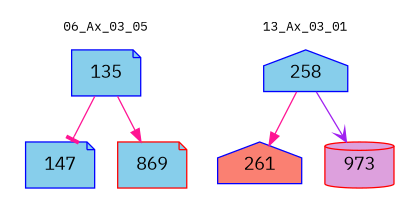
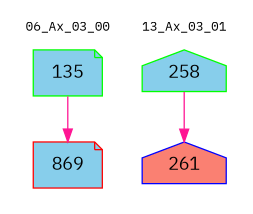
(106, 28) -> (68, 28)
(106, 73) -> (68, 73)
(306, 73) -> (184, 73)
(60, 165) -> none
(359, 165) -> none
